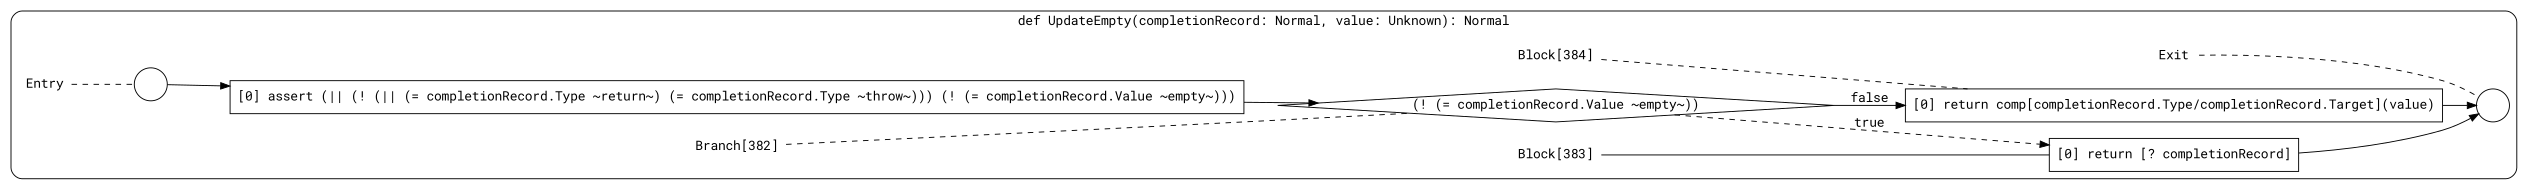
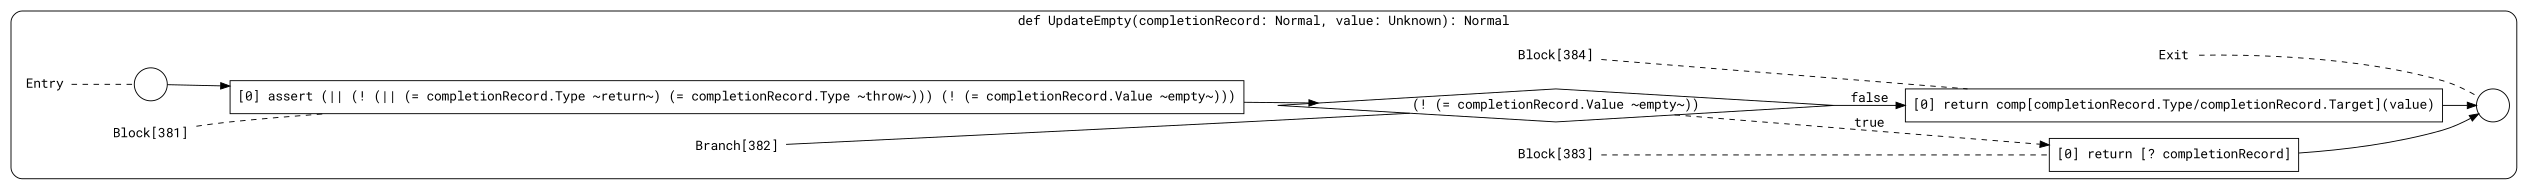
(1098, 129) -> (1098, 129)
none -> (151, 134)
(1825, 155) -> (1825, 155)
